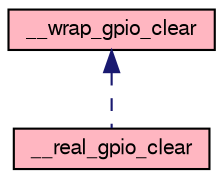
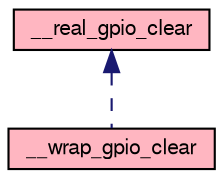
(112, 100) -> (112, 100)
